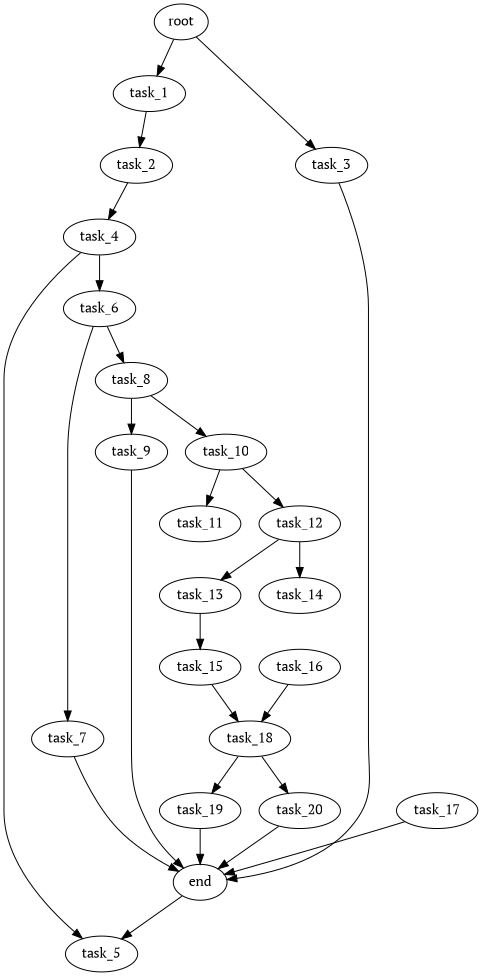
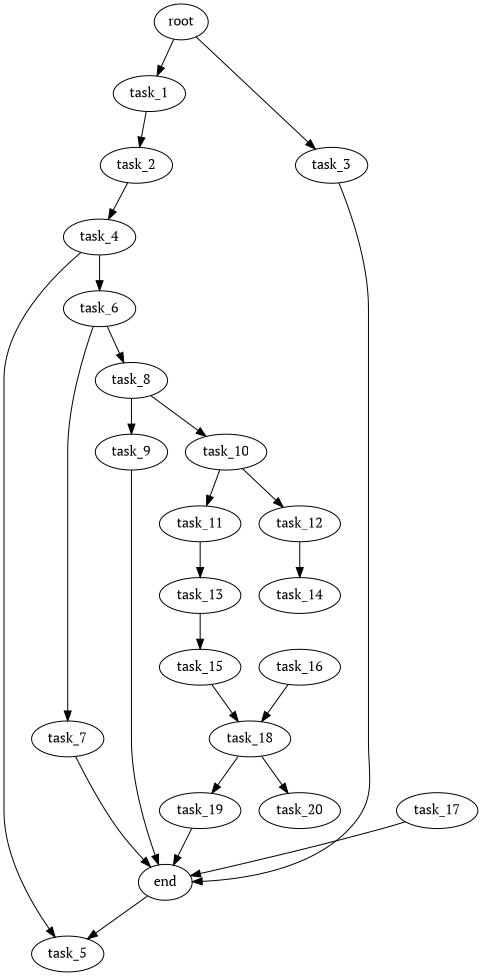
(254, 557) -> (200, 555)
(253, 845) -> none
